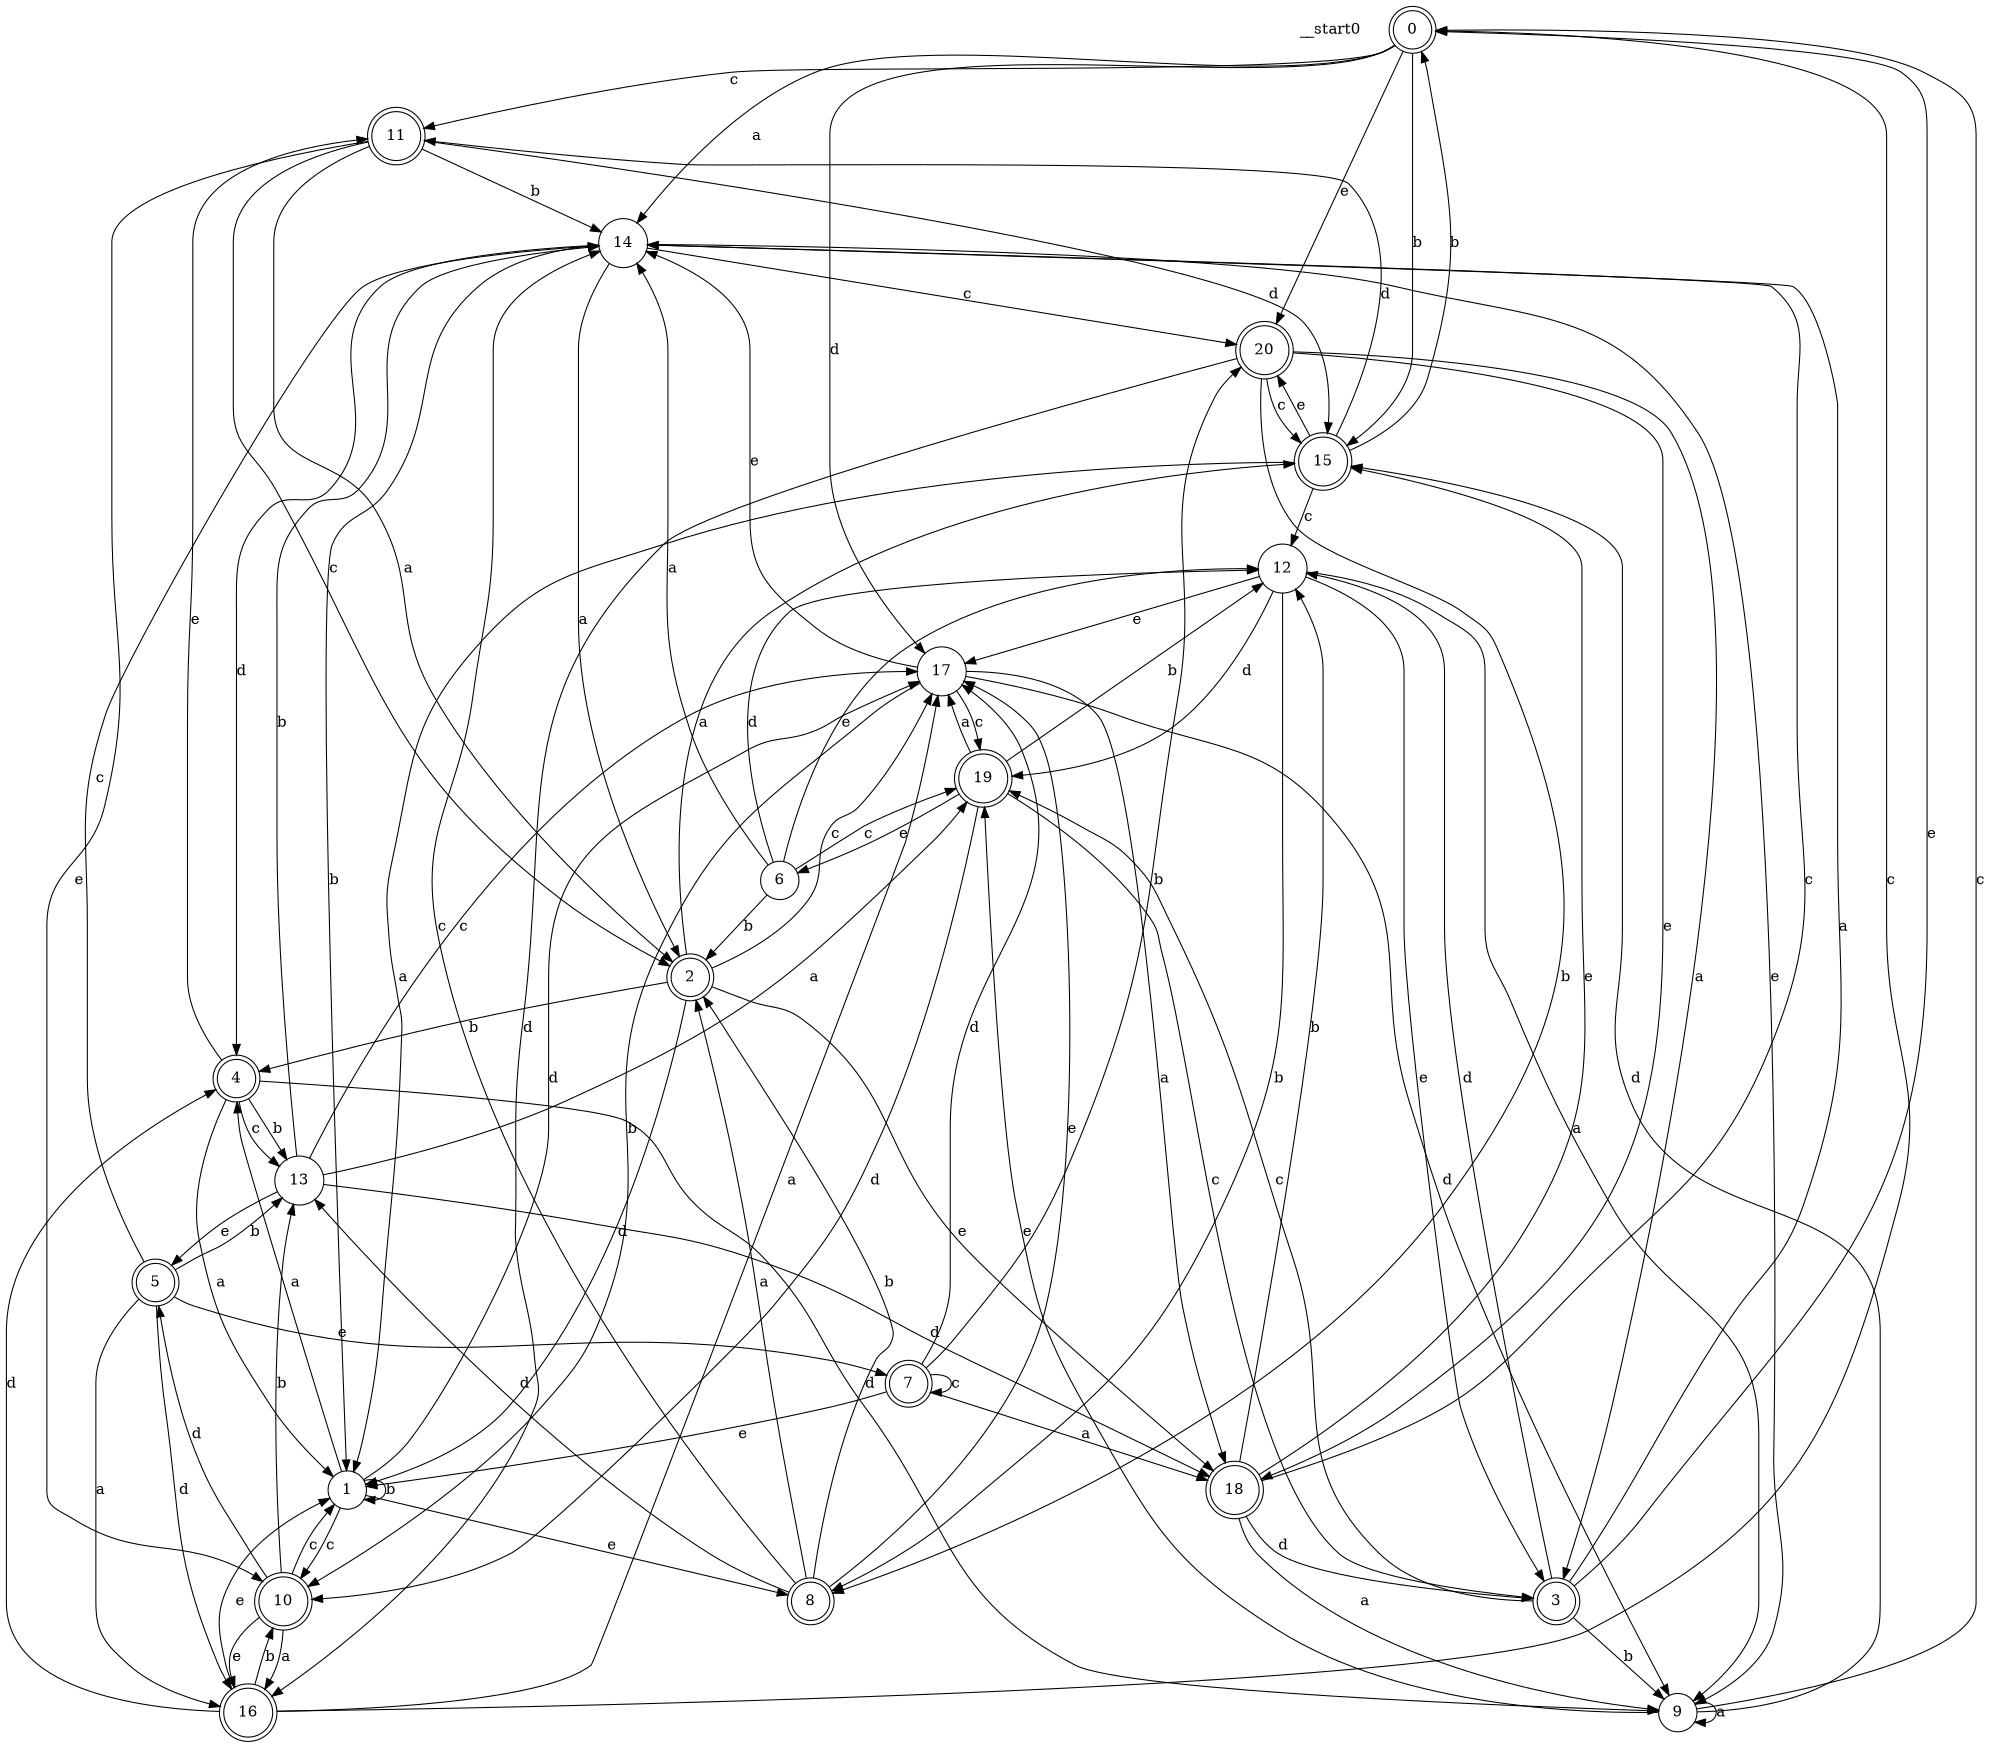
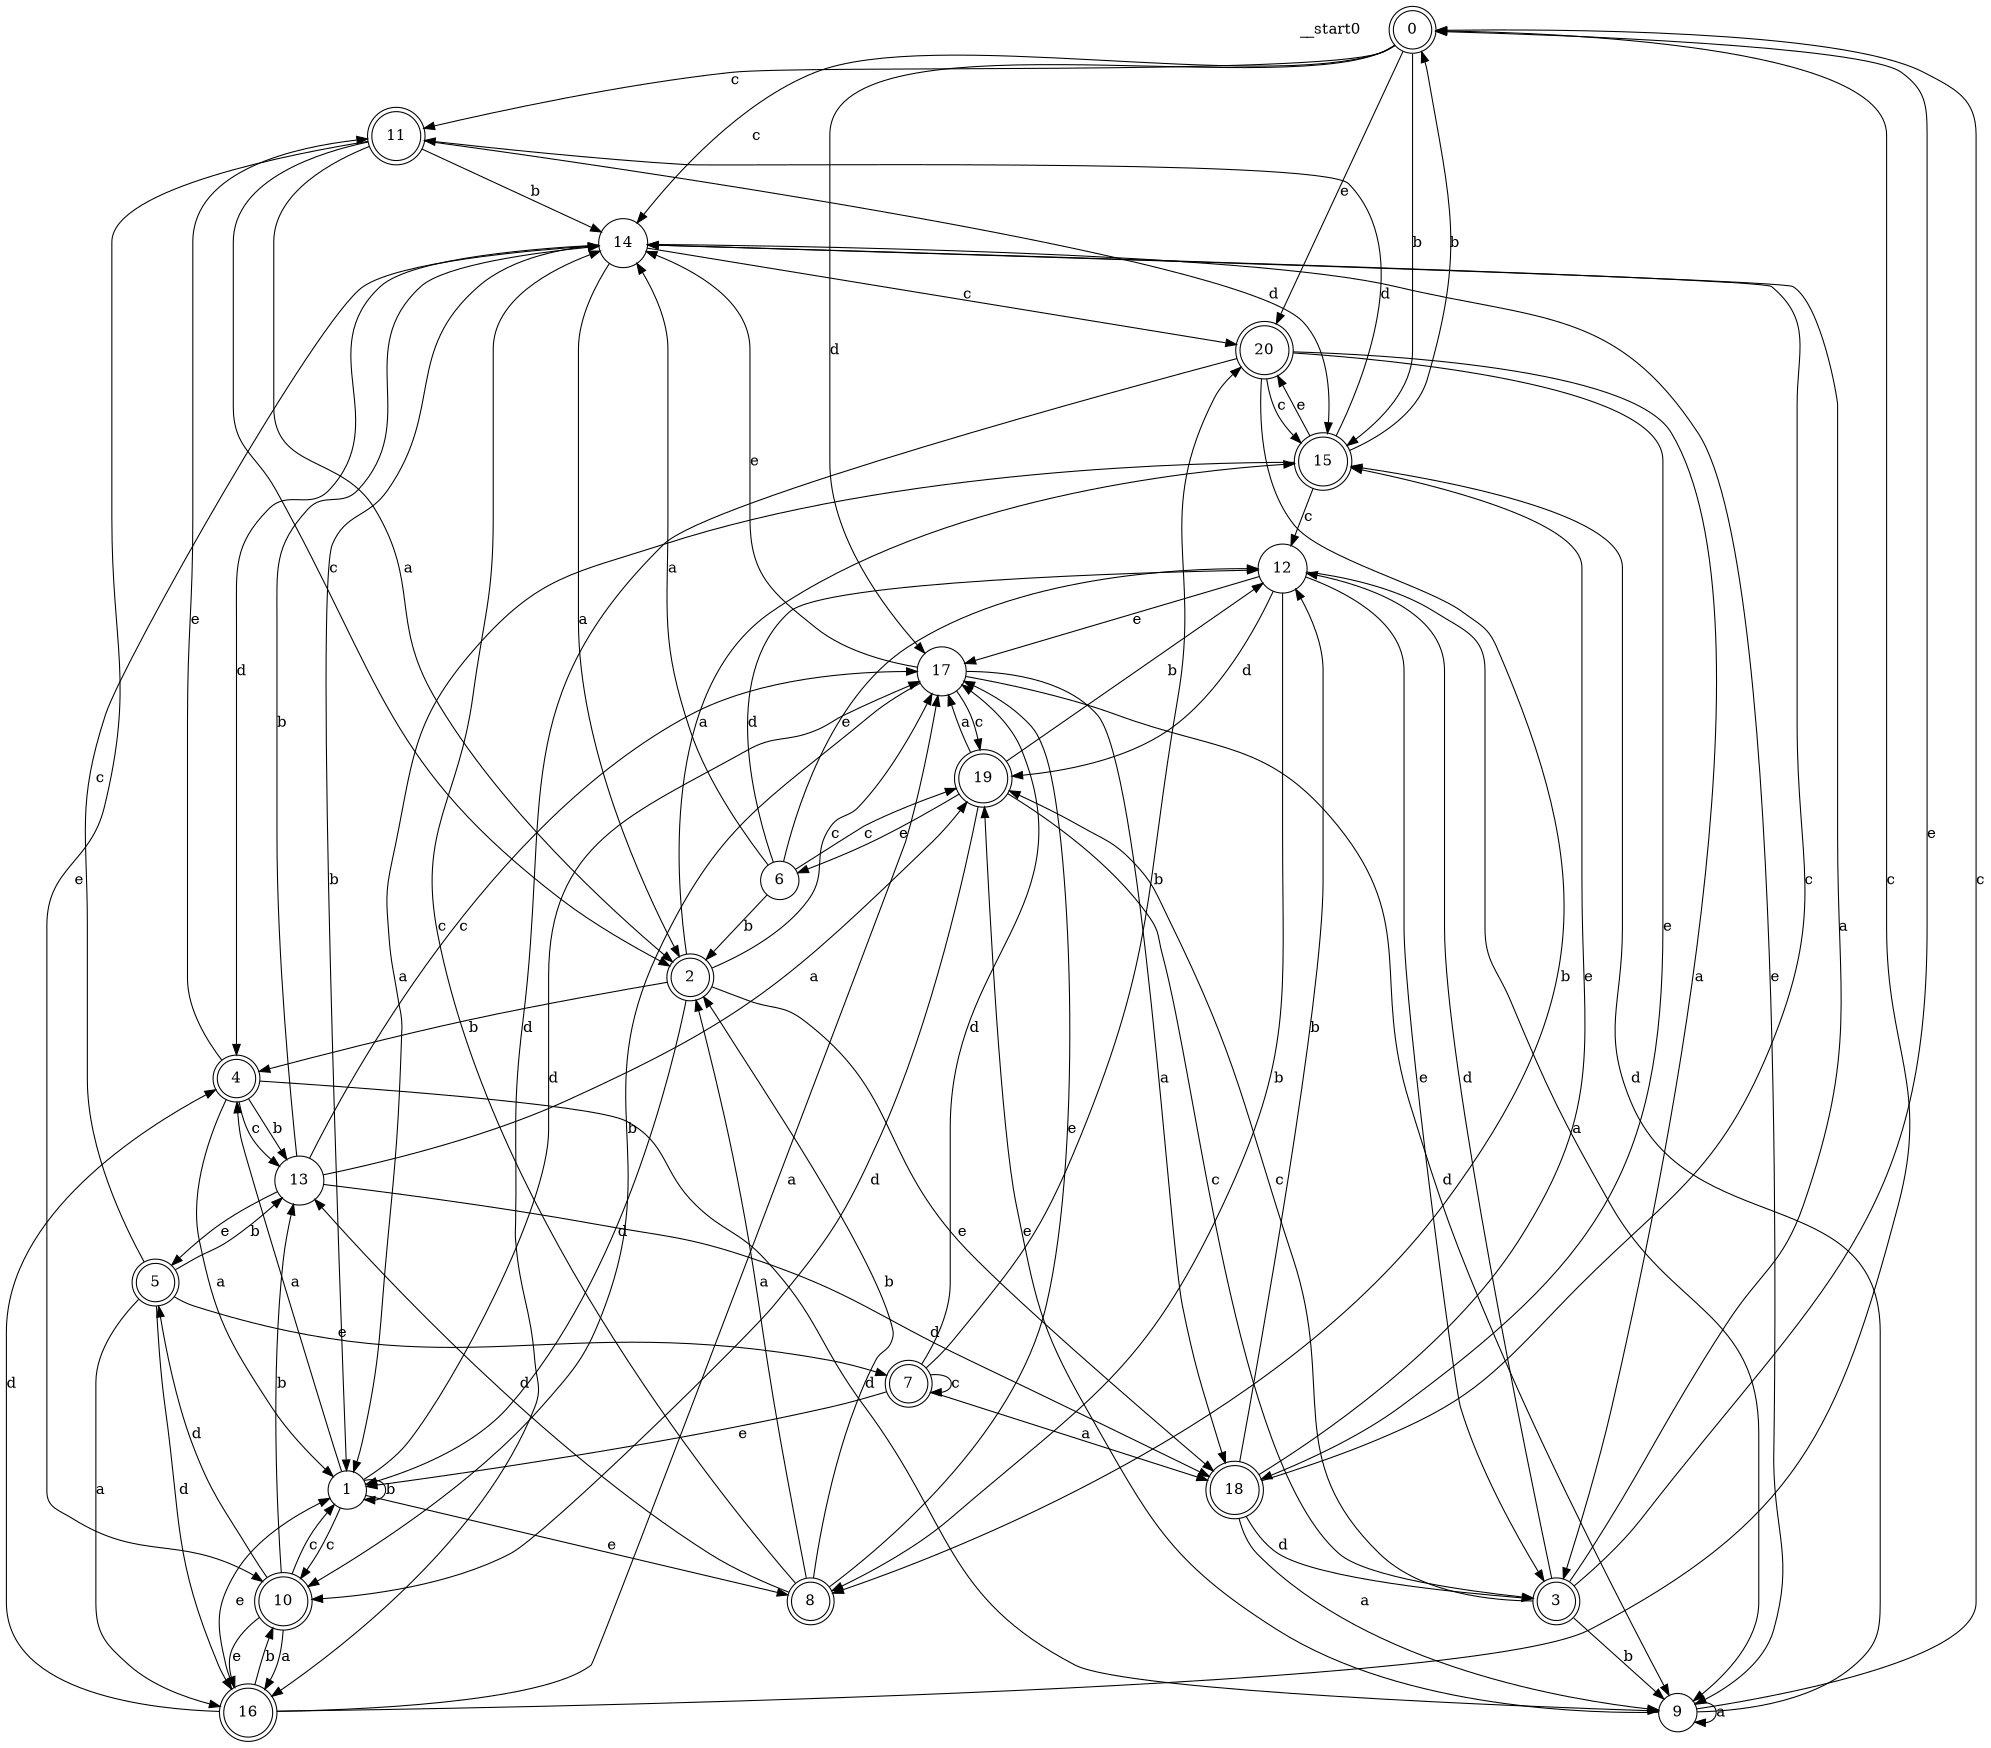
(757, 136) -> (756, 136)
